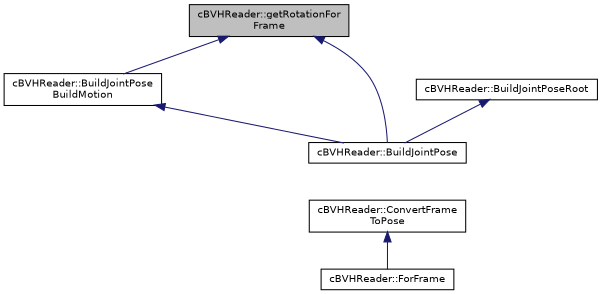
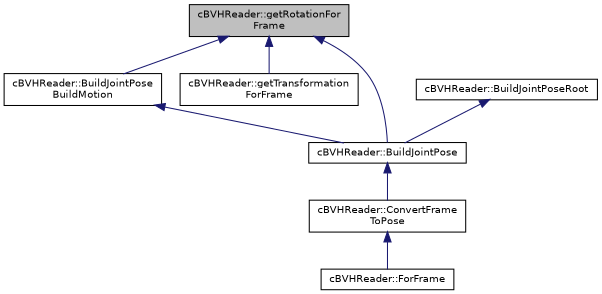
none -> (269, 90)
none -> (387, 187)
